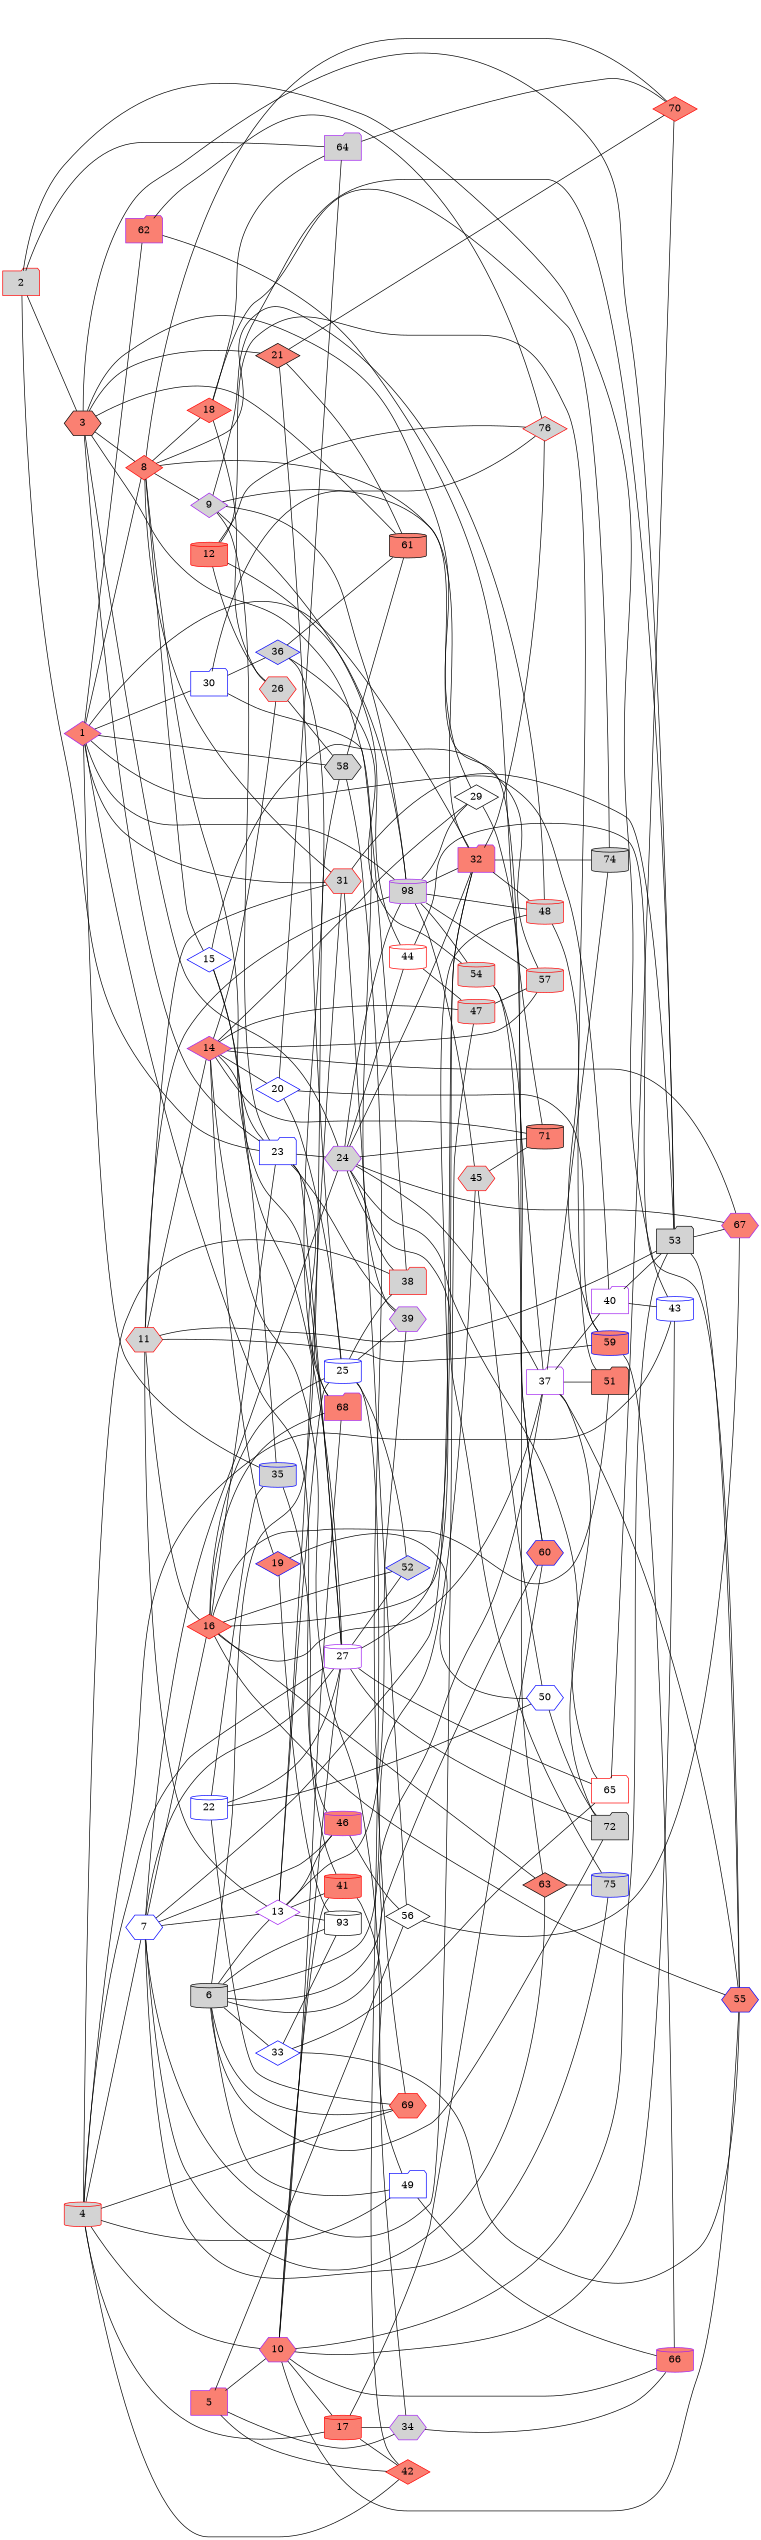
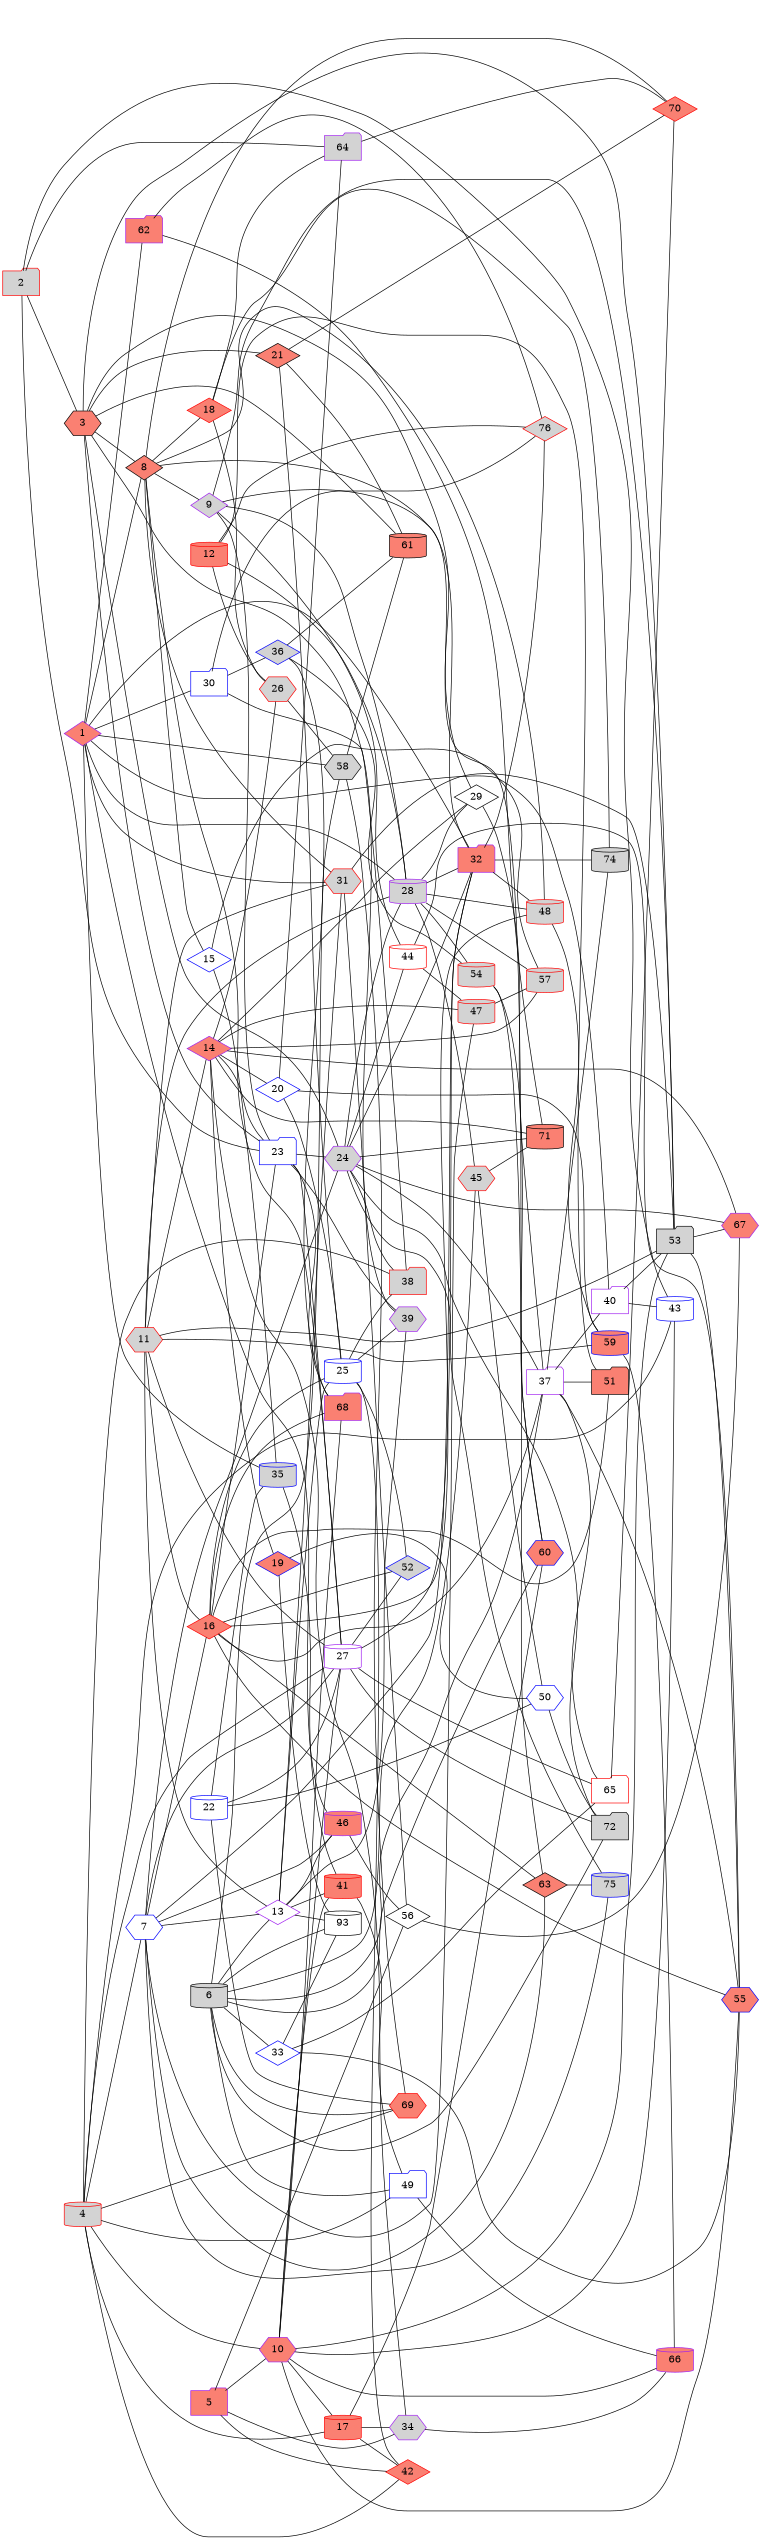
(144, 468) -> (144, 468)
(408, 891) -> (408, 891)
(299, 1302) -> (210, 1506)
